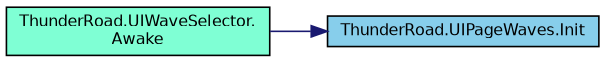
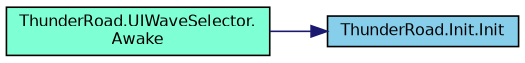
(463, 31) -> (423, 31)
